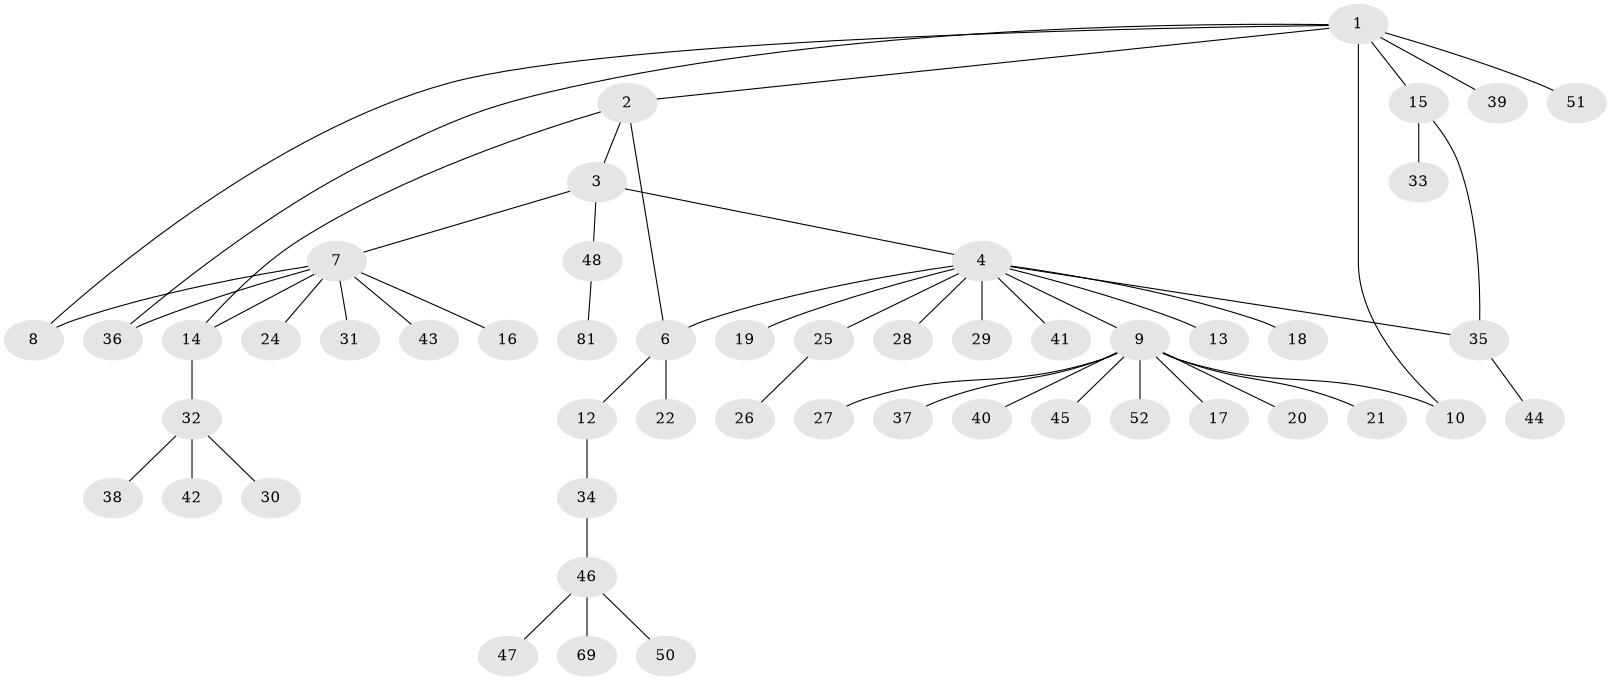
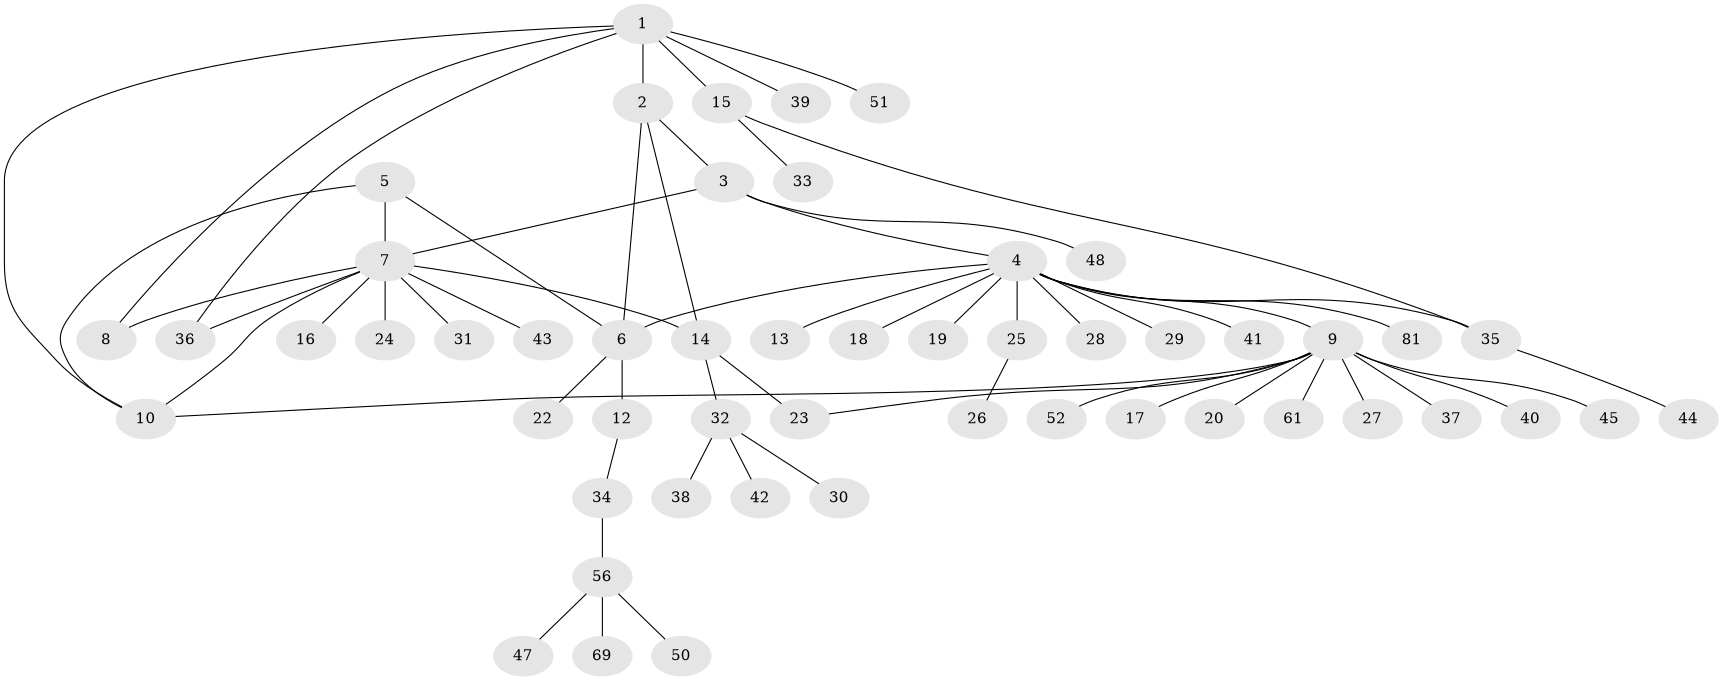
none -> (385, 182)
(590, 301) -> (1215, 301)
none -> (256, 328)
none -> (800, 419)
(1377, 419) -> (1294, 419)
(587, 577) -> (602, 577)
